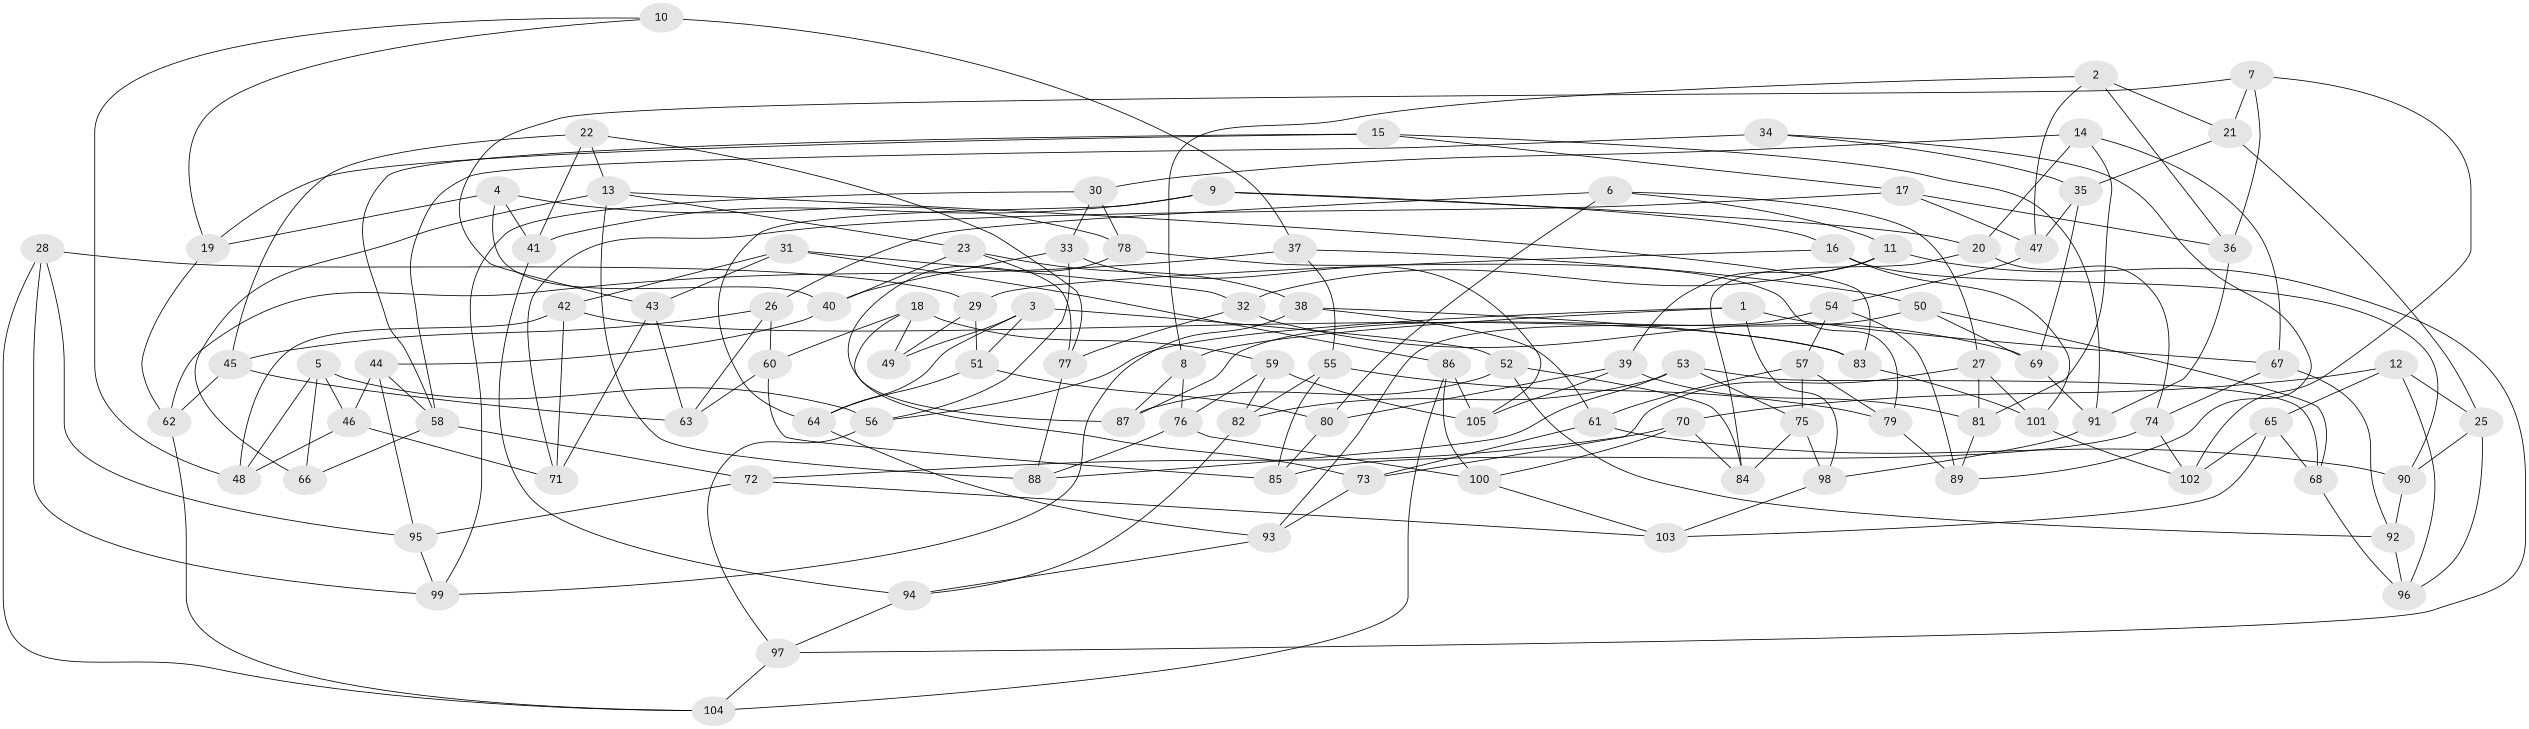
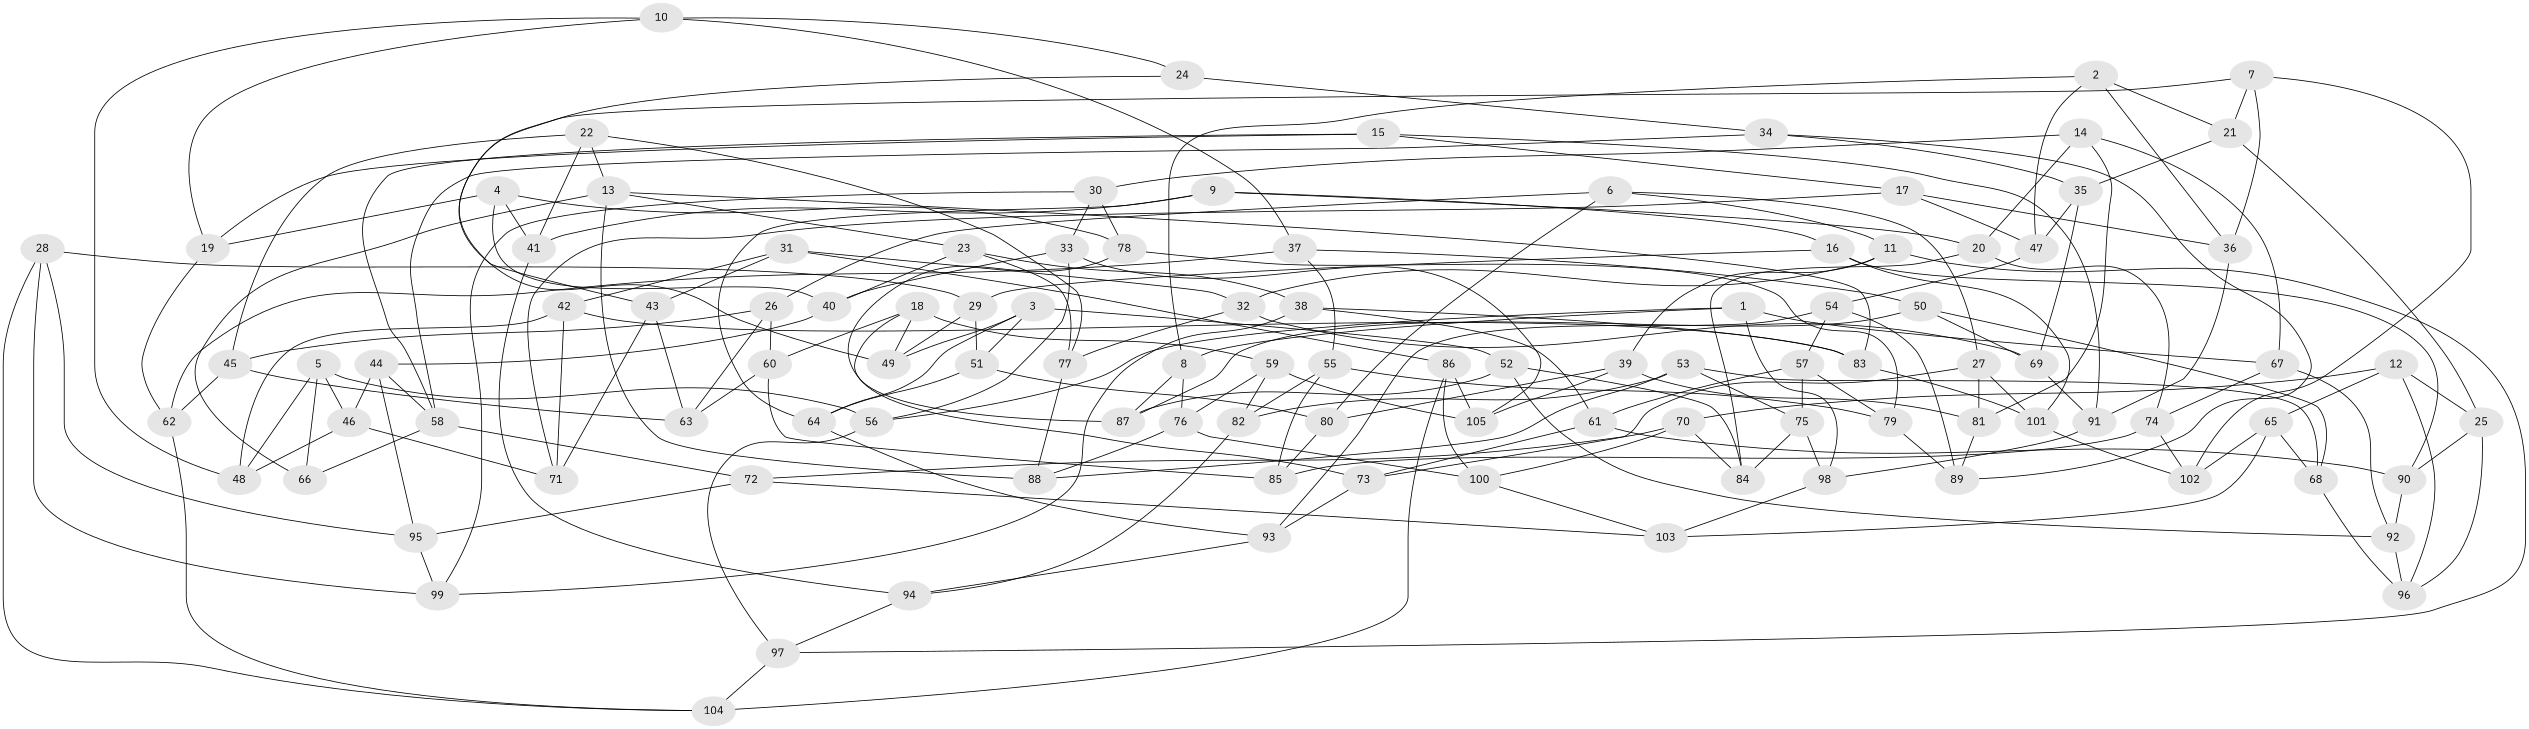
none -> (1182, 75)
